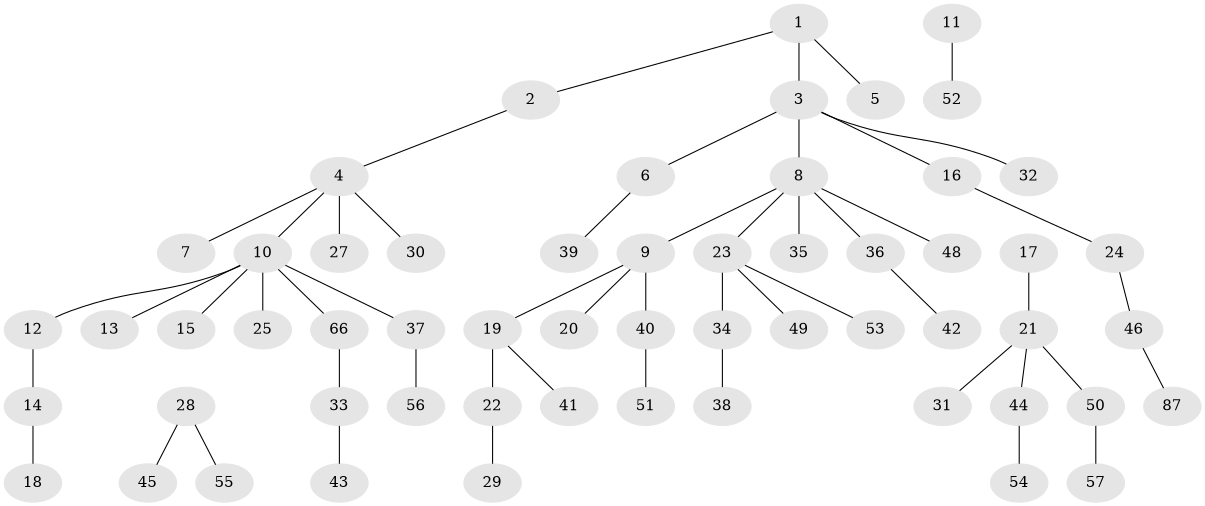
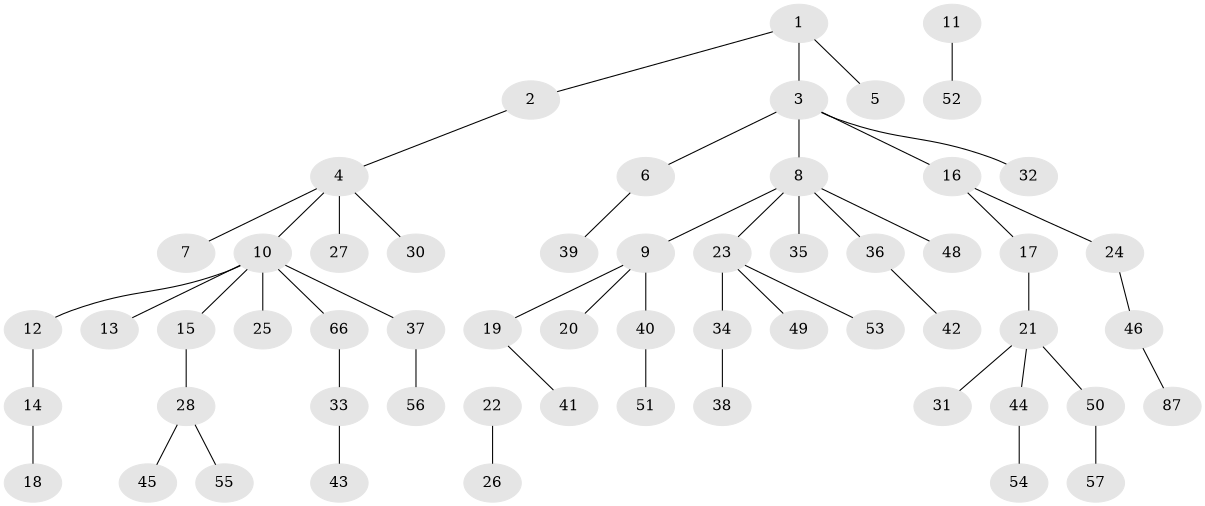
none -> (990, 215)
none -> (186, 368)
(493, 368) -> none
(493, 483) -> (493, 483)
